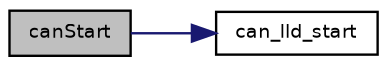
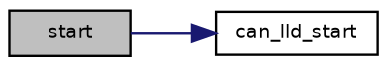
(70, 33) -> (70, 33)
